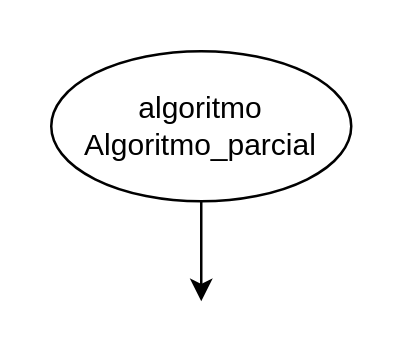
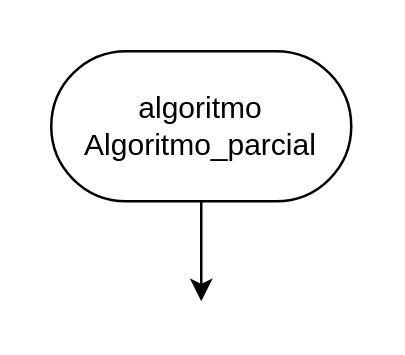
(201, 126) -> (201, 126)
